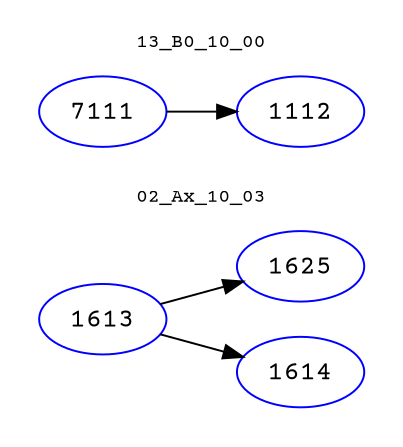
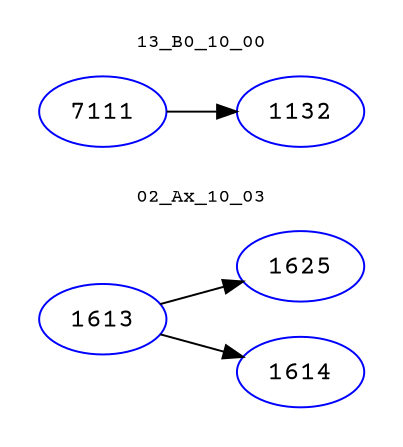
(301, 112) -> (301, 112)
